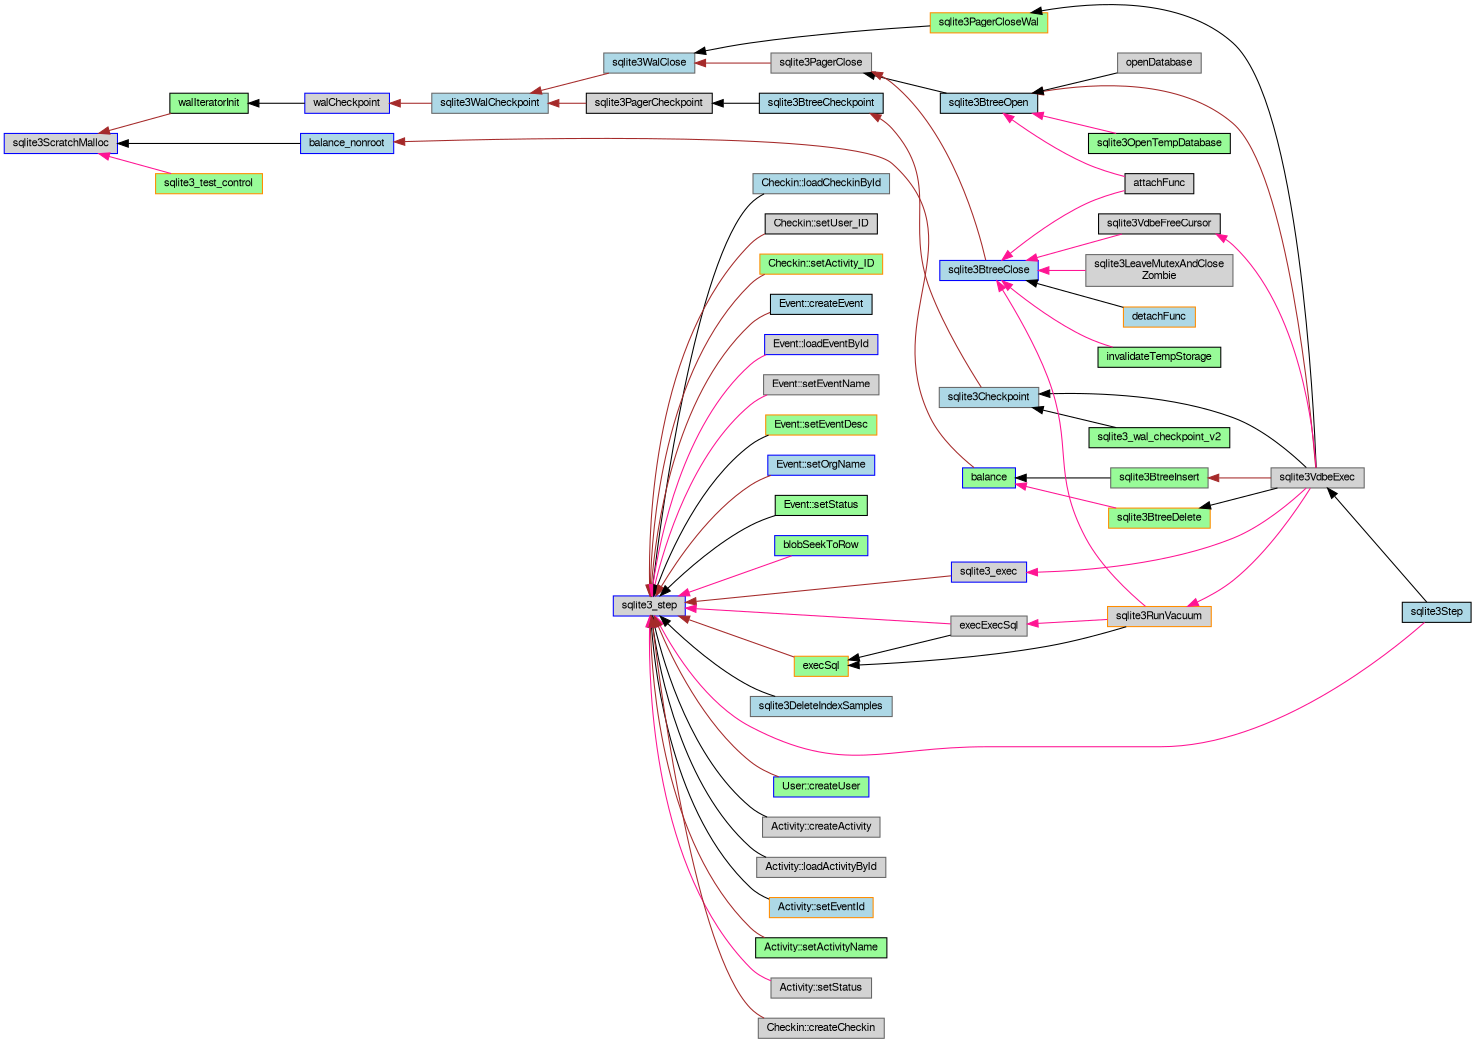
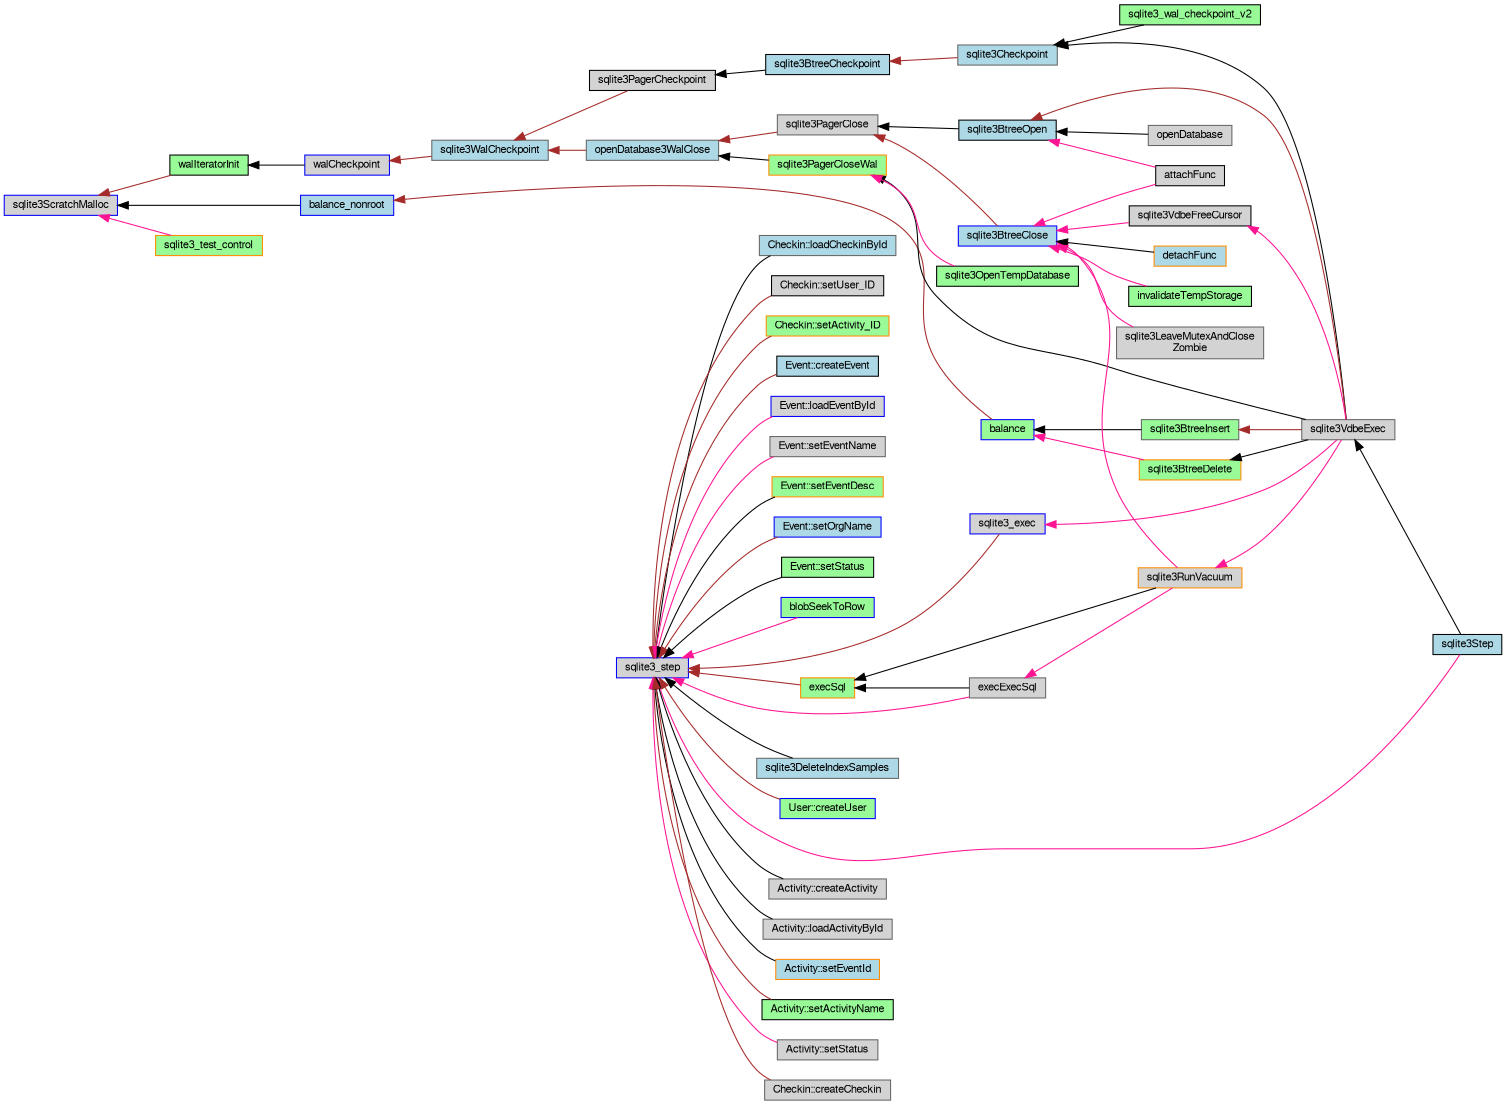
(649, 63) -> (652, 150)
(1080, 125) -> (925, 243)
